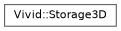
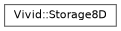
(60, 15) -> (60, 15)
